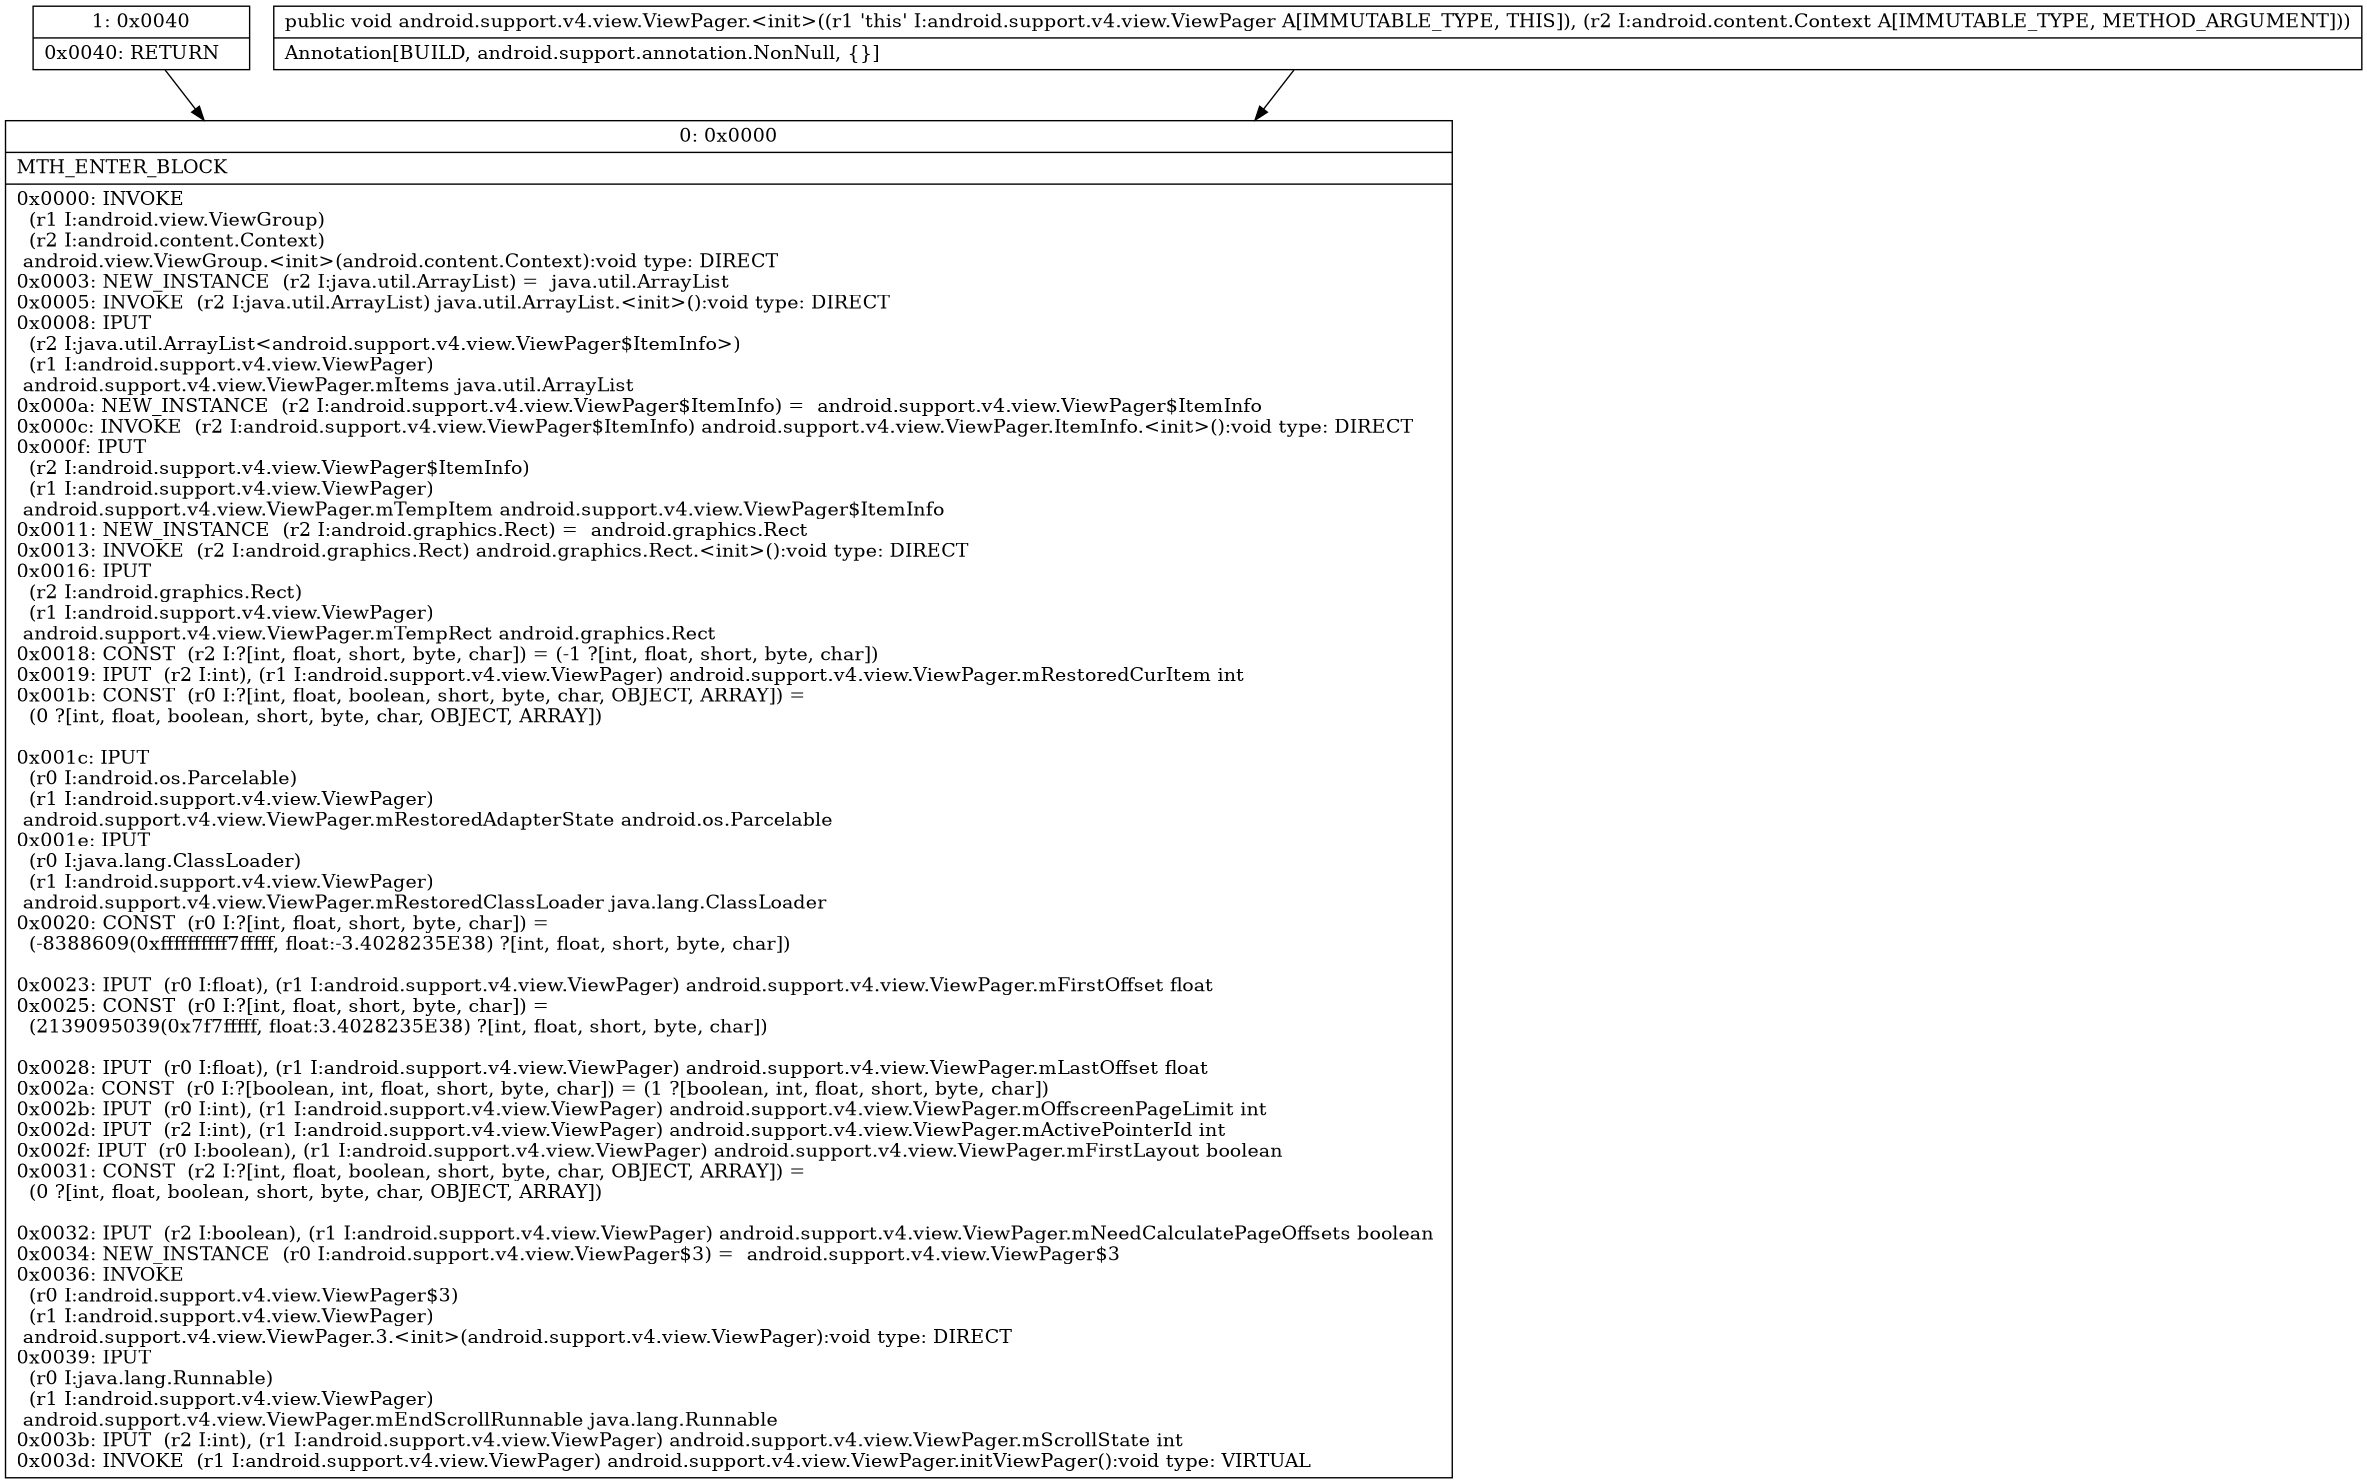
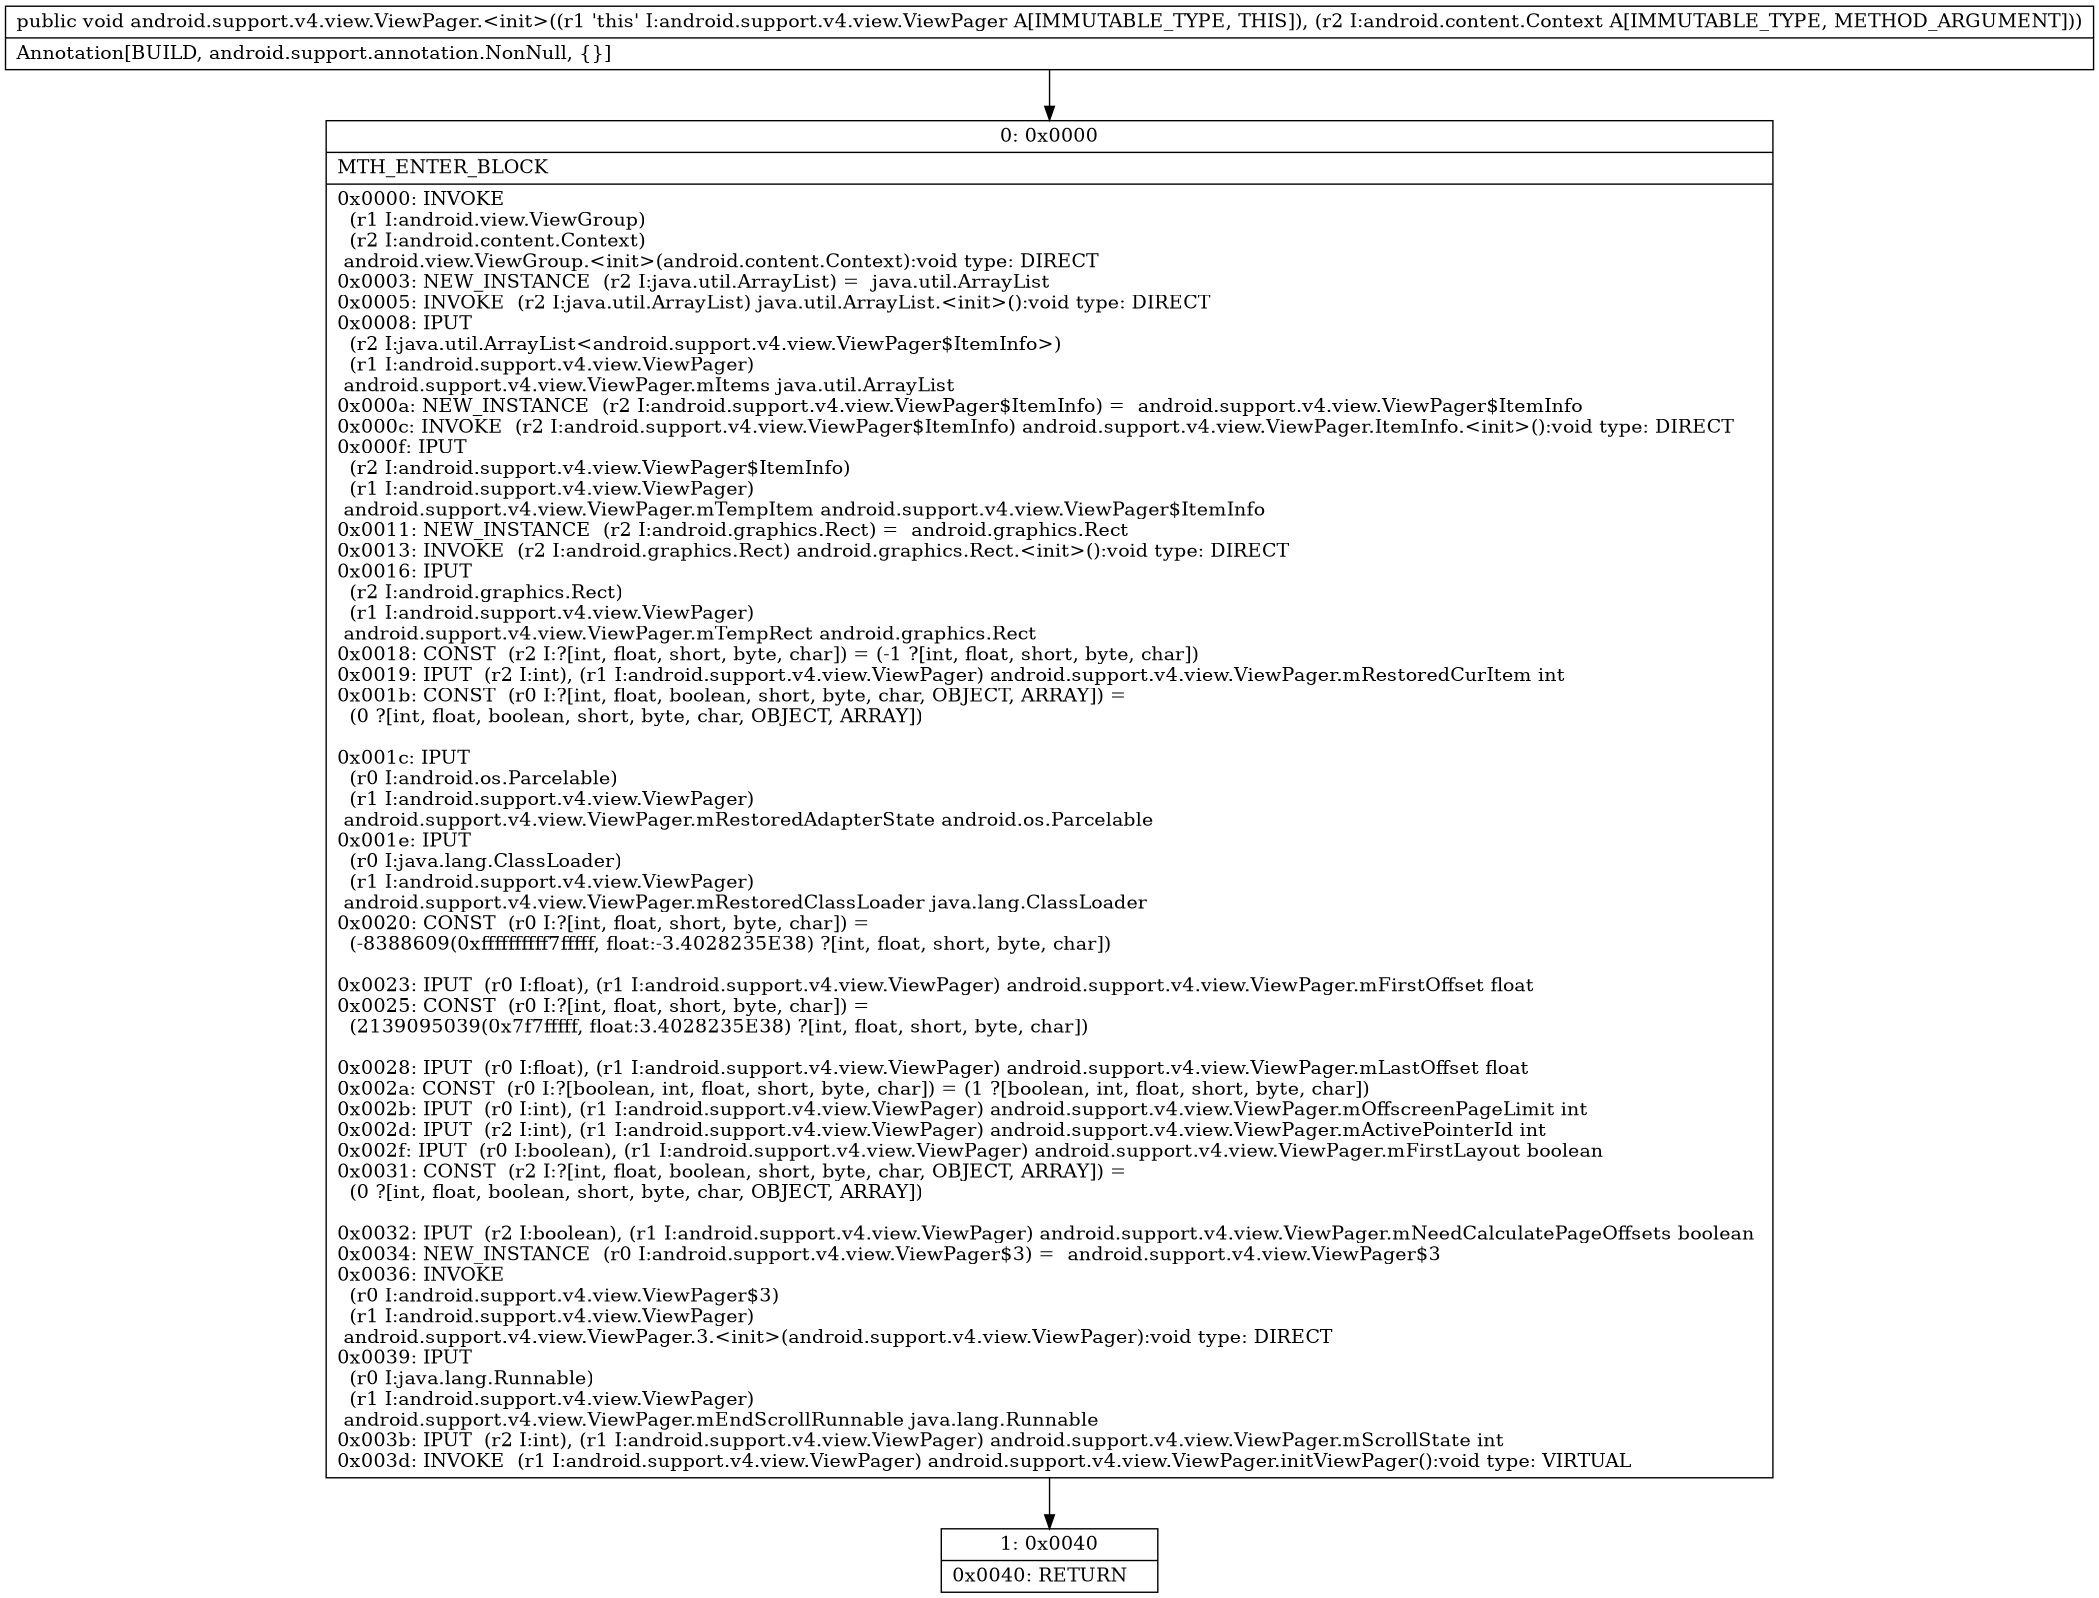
(180, 90) -> (1050, 1496)
